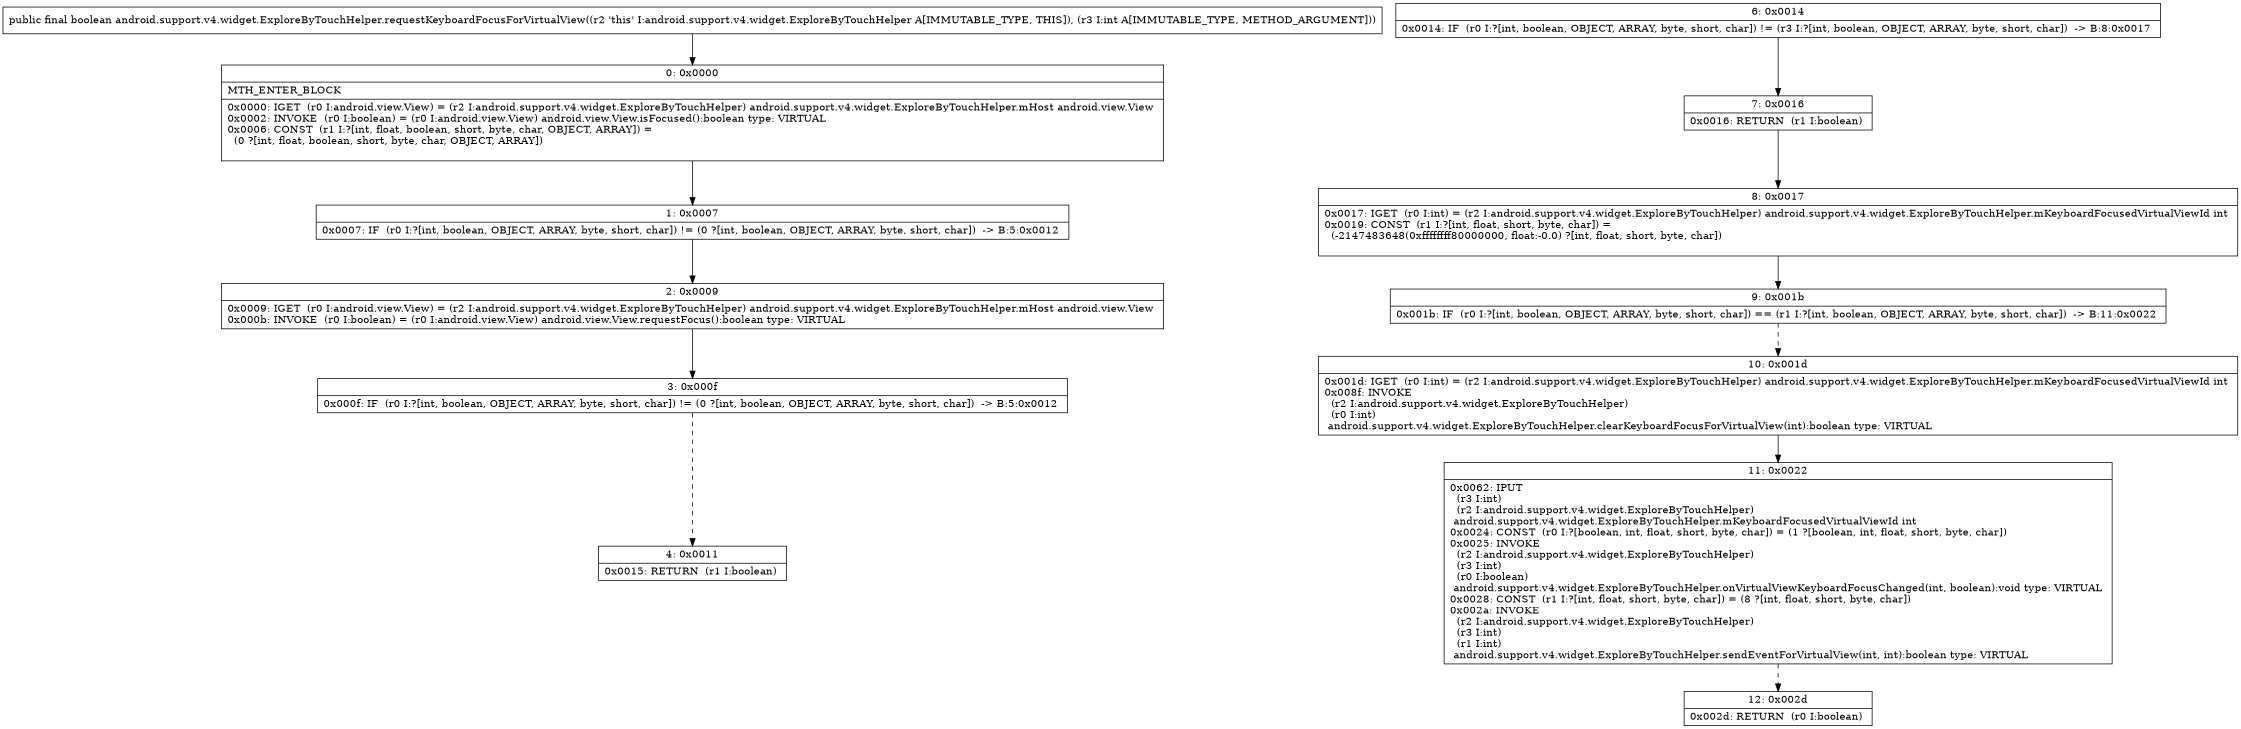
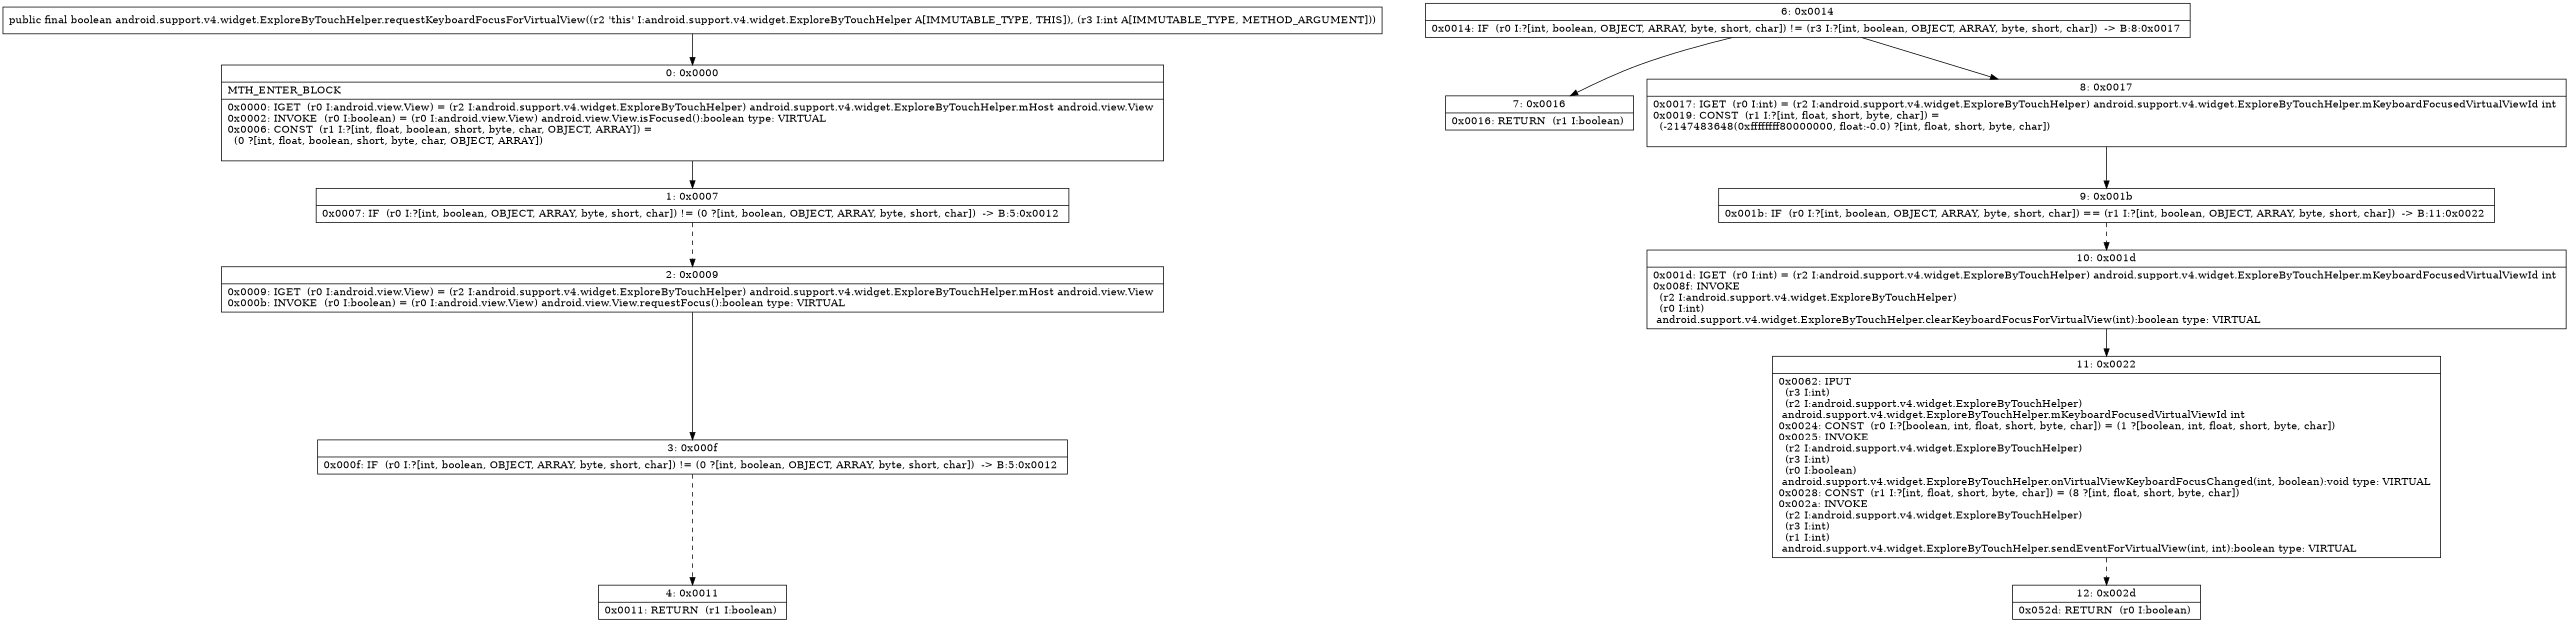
(1778, 155) -> (1926, 57)
(693, 257) -> (693, 241)
(693, 571) -> (693, 610)
(1778, 717) -> (2107, 610)
